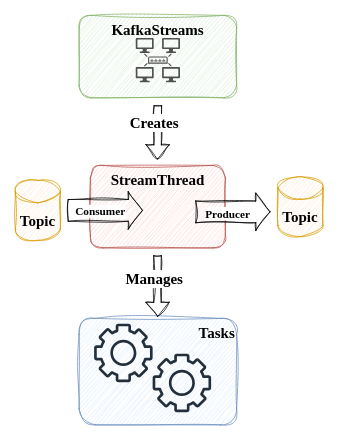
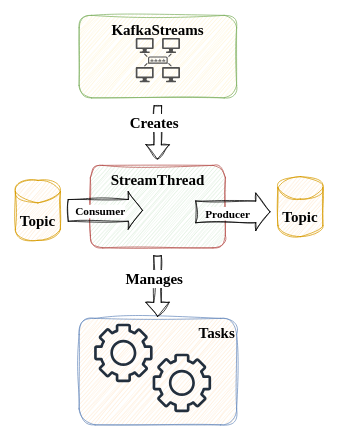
(158, 30) -> (158, 30)
(158, 207) -> (158, 207)
(214, 333) -> (214, 333)
